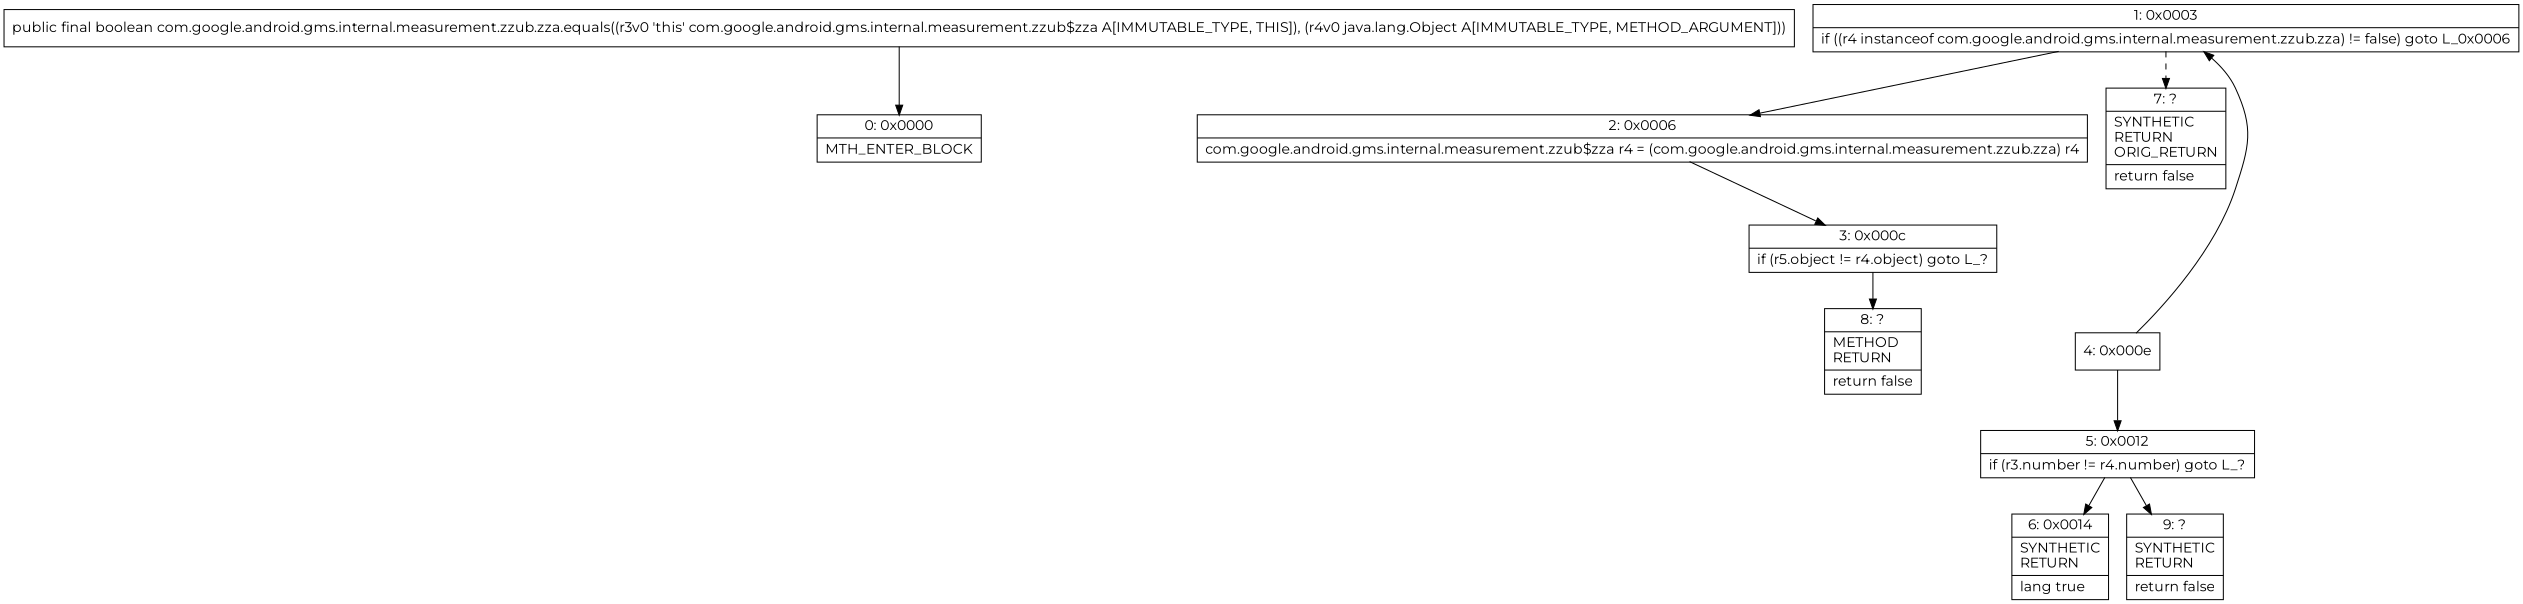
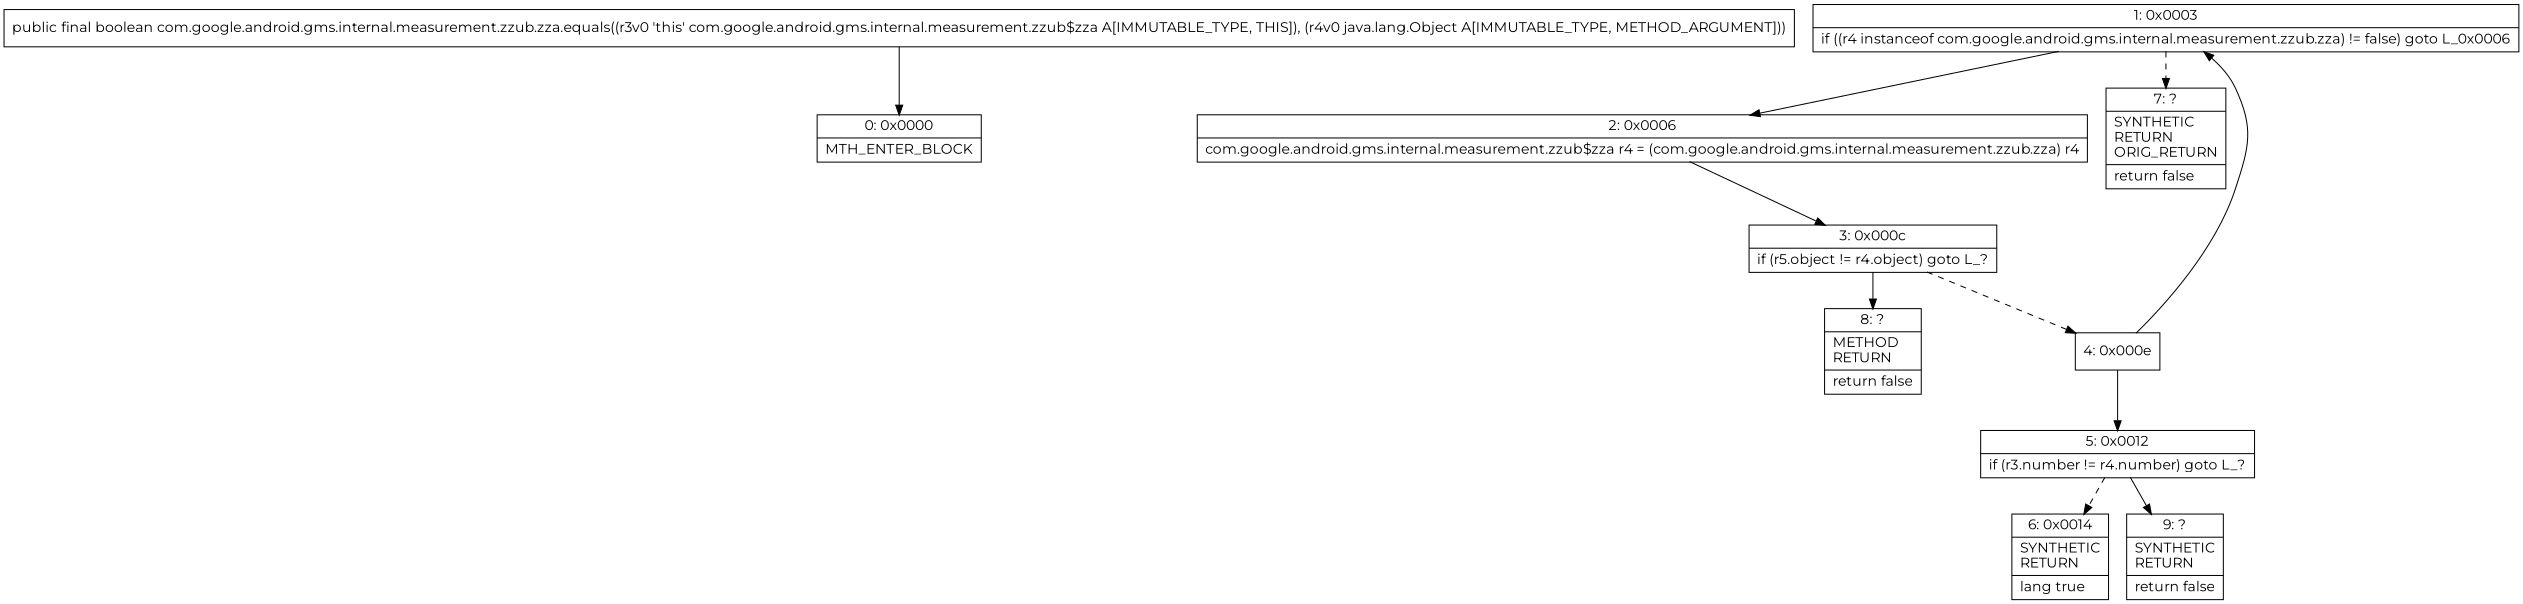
none -> (1997, 301)
(2097, 492) -> (2097, 492)
